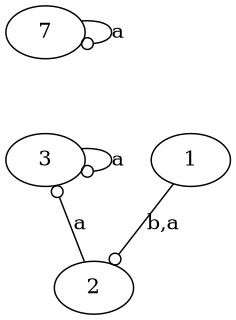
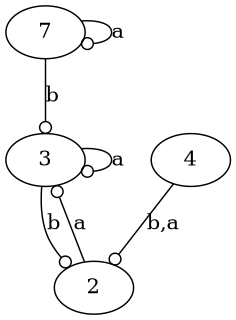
none -> (46, 90)
(191, 160) -> (191, 160)
none -> (44, 224)
